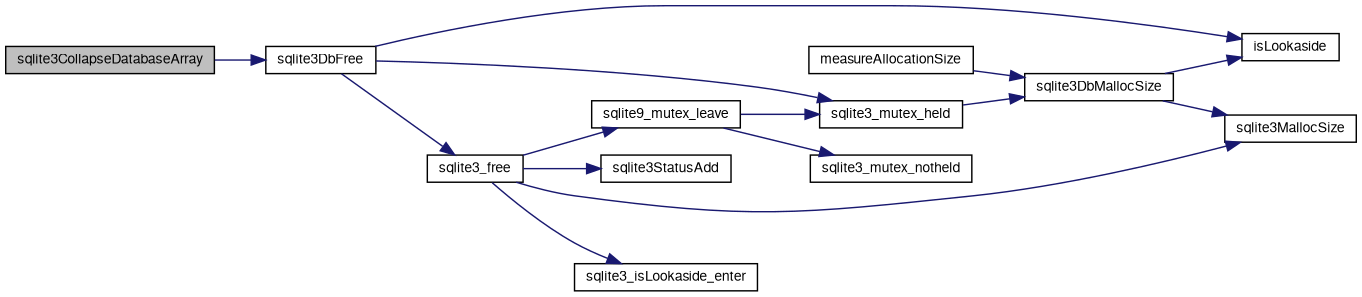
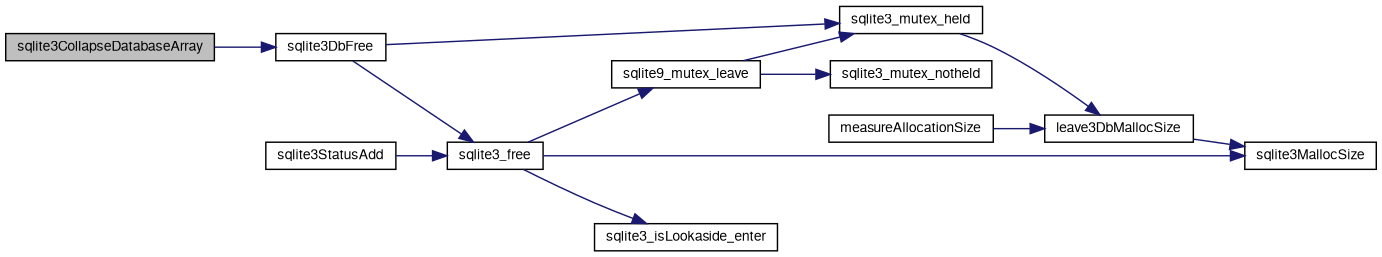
(1291, 47) -> none
(1099, 87) -> (1119, 129)
(555, 169) -> (414, 156)
